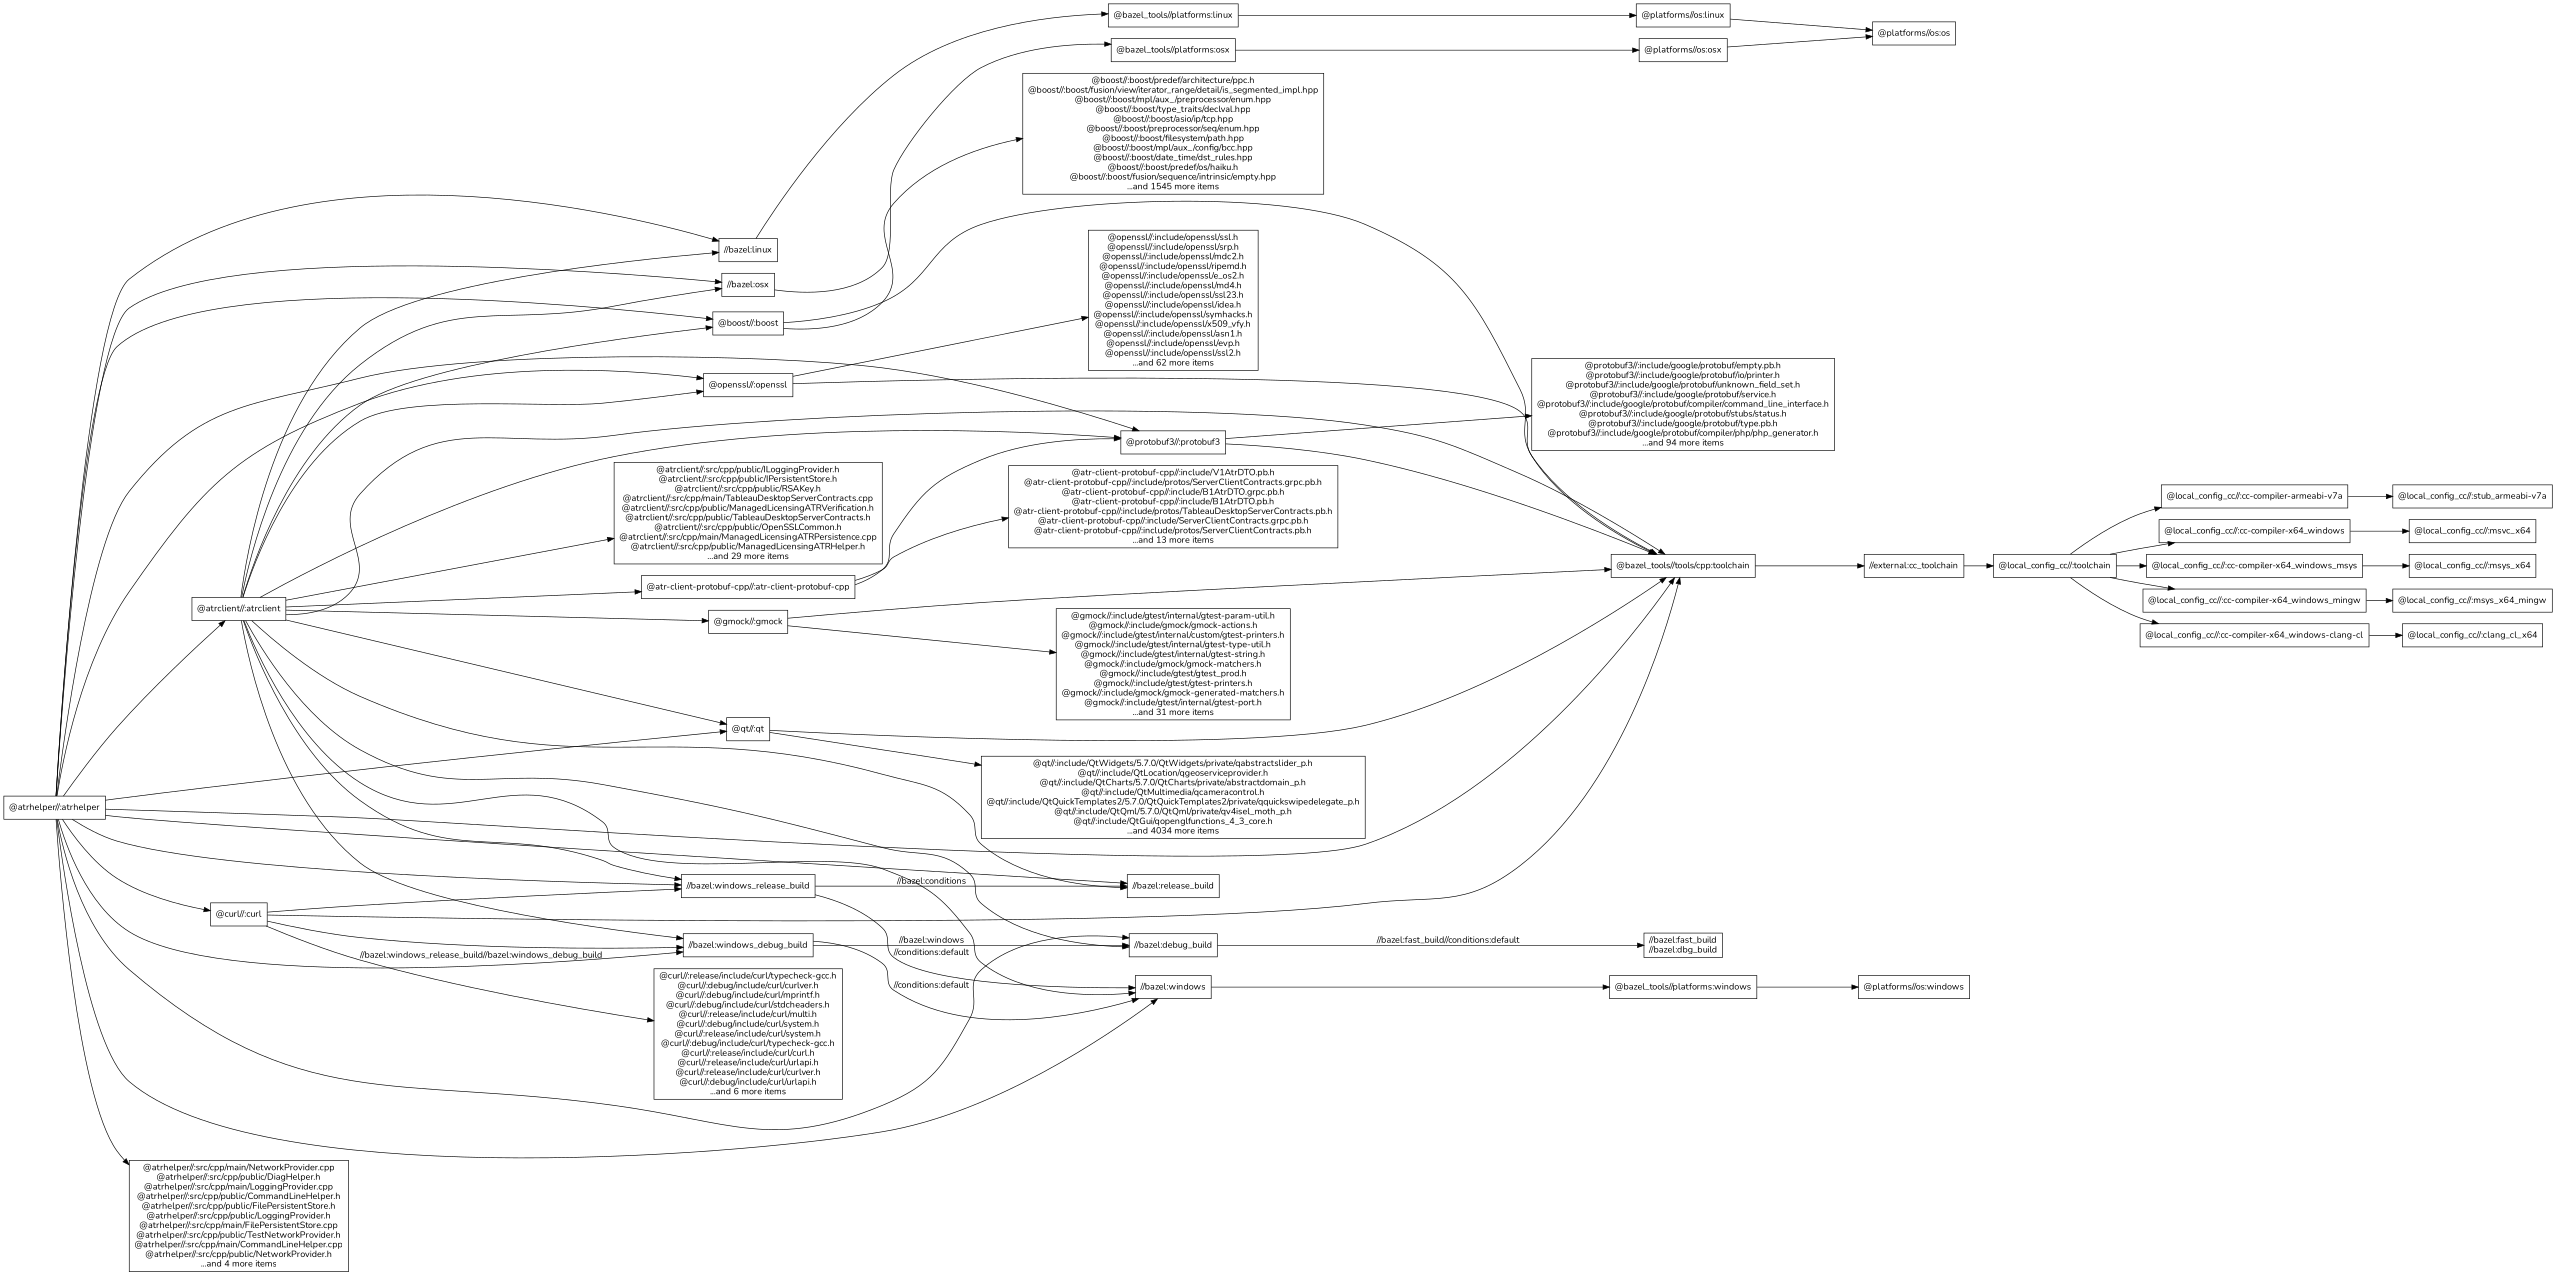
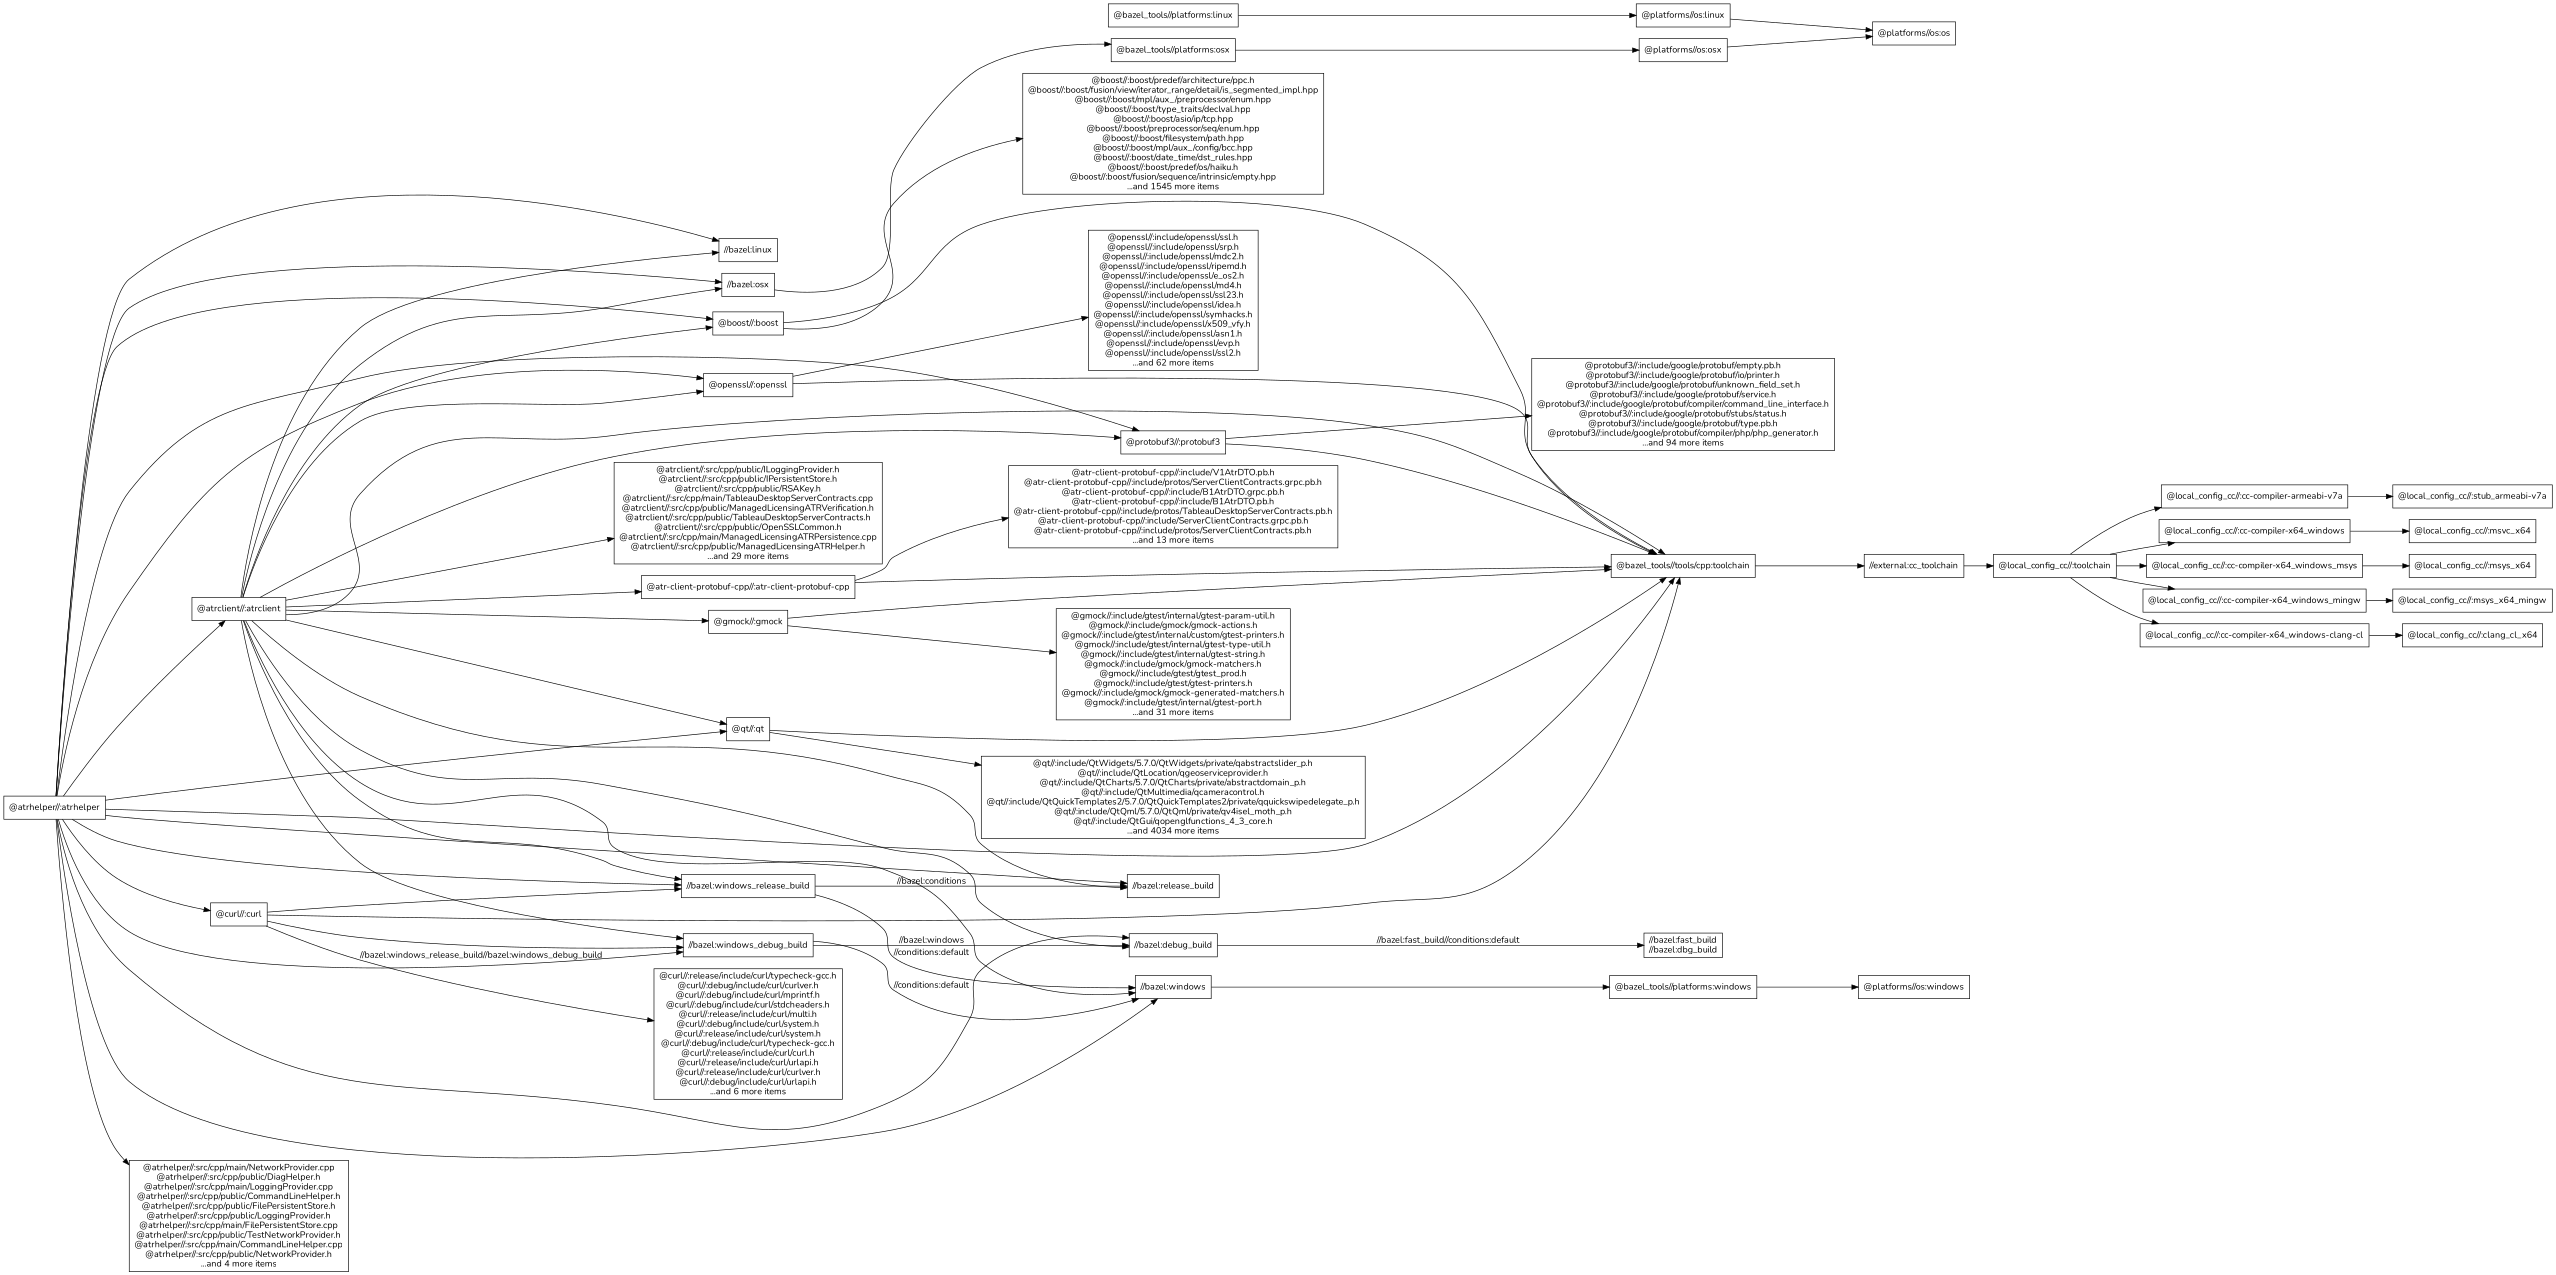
(896, 74) -> none
(958, 471) -> (1230, 573)
